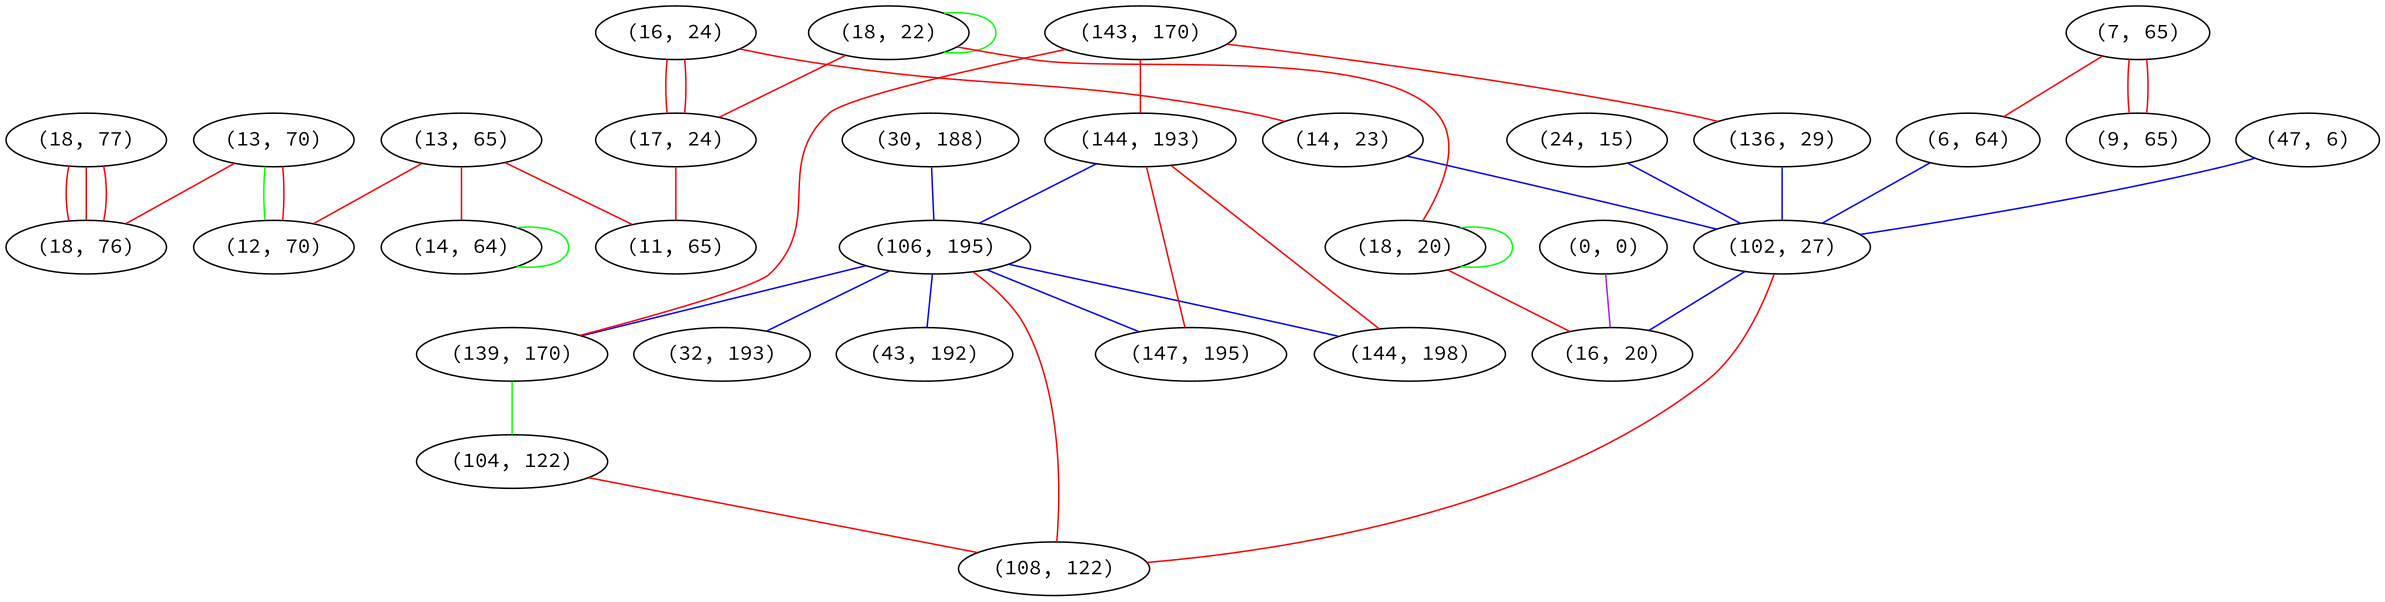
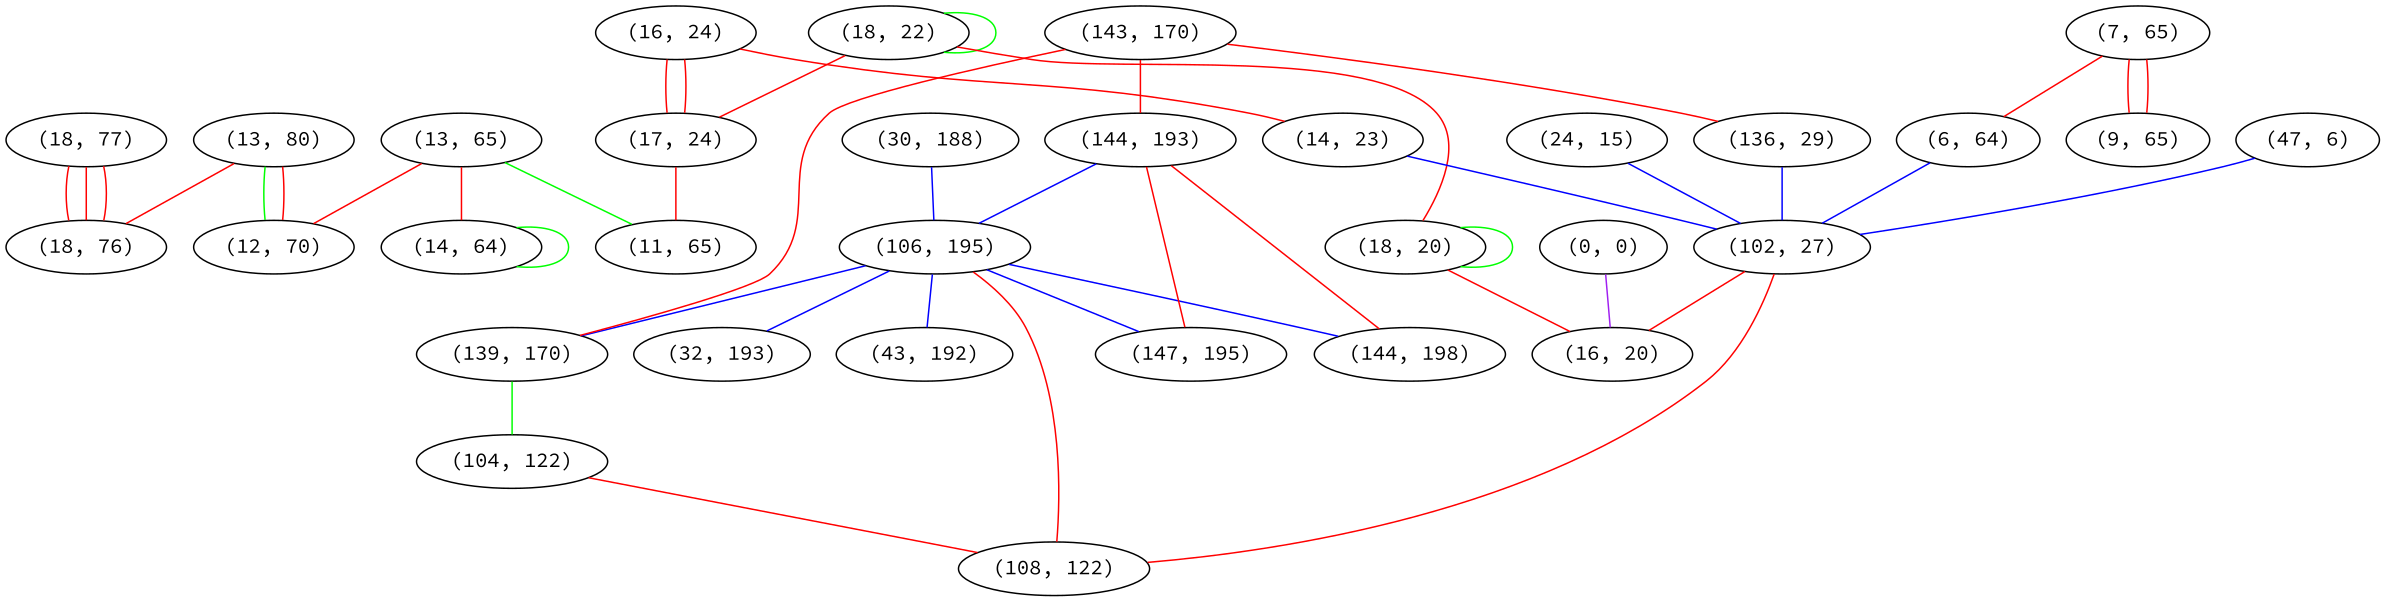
(274, 140) -> (274, 140)
(568, 193) -> (568, 193)
(1697, 301) -> (1697, 301)
